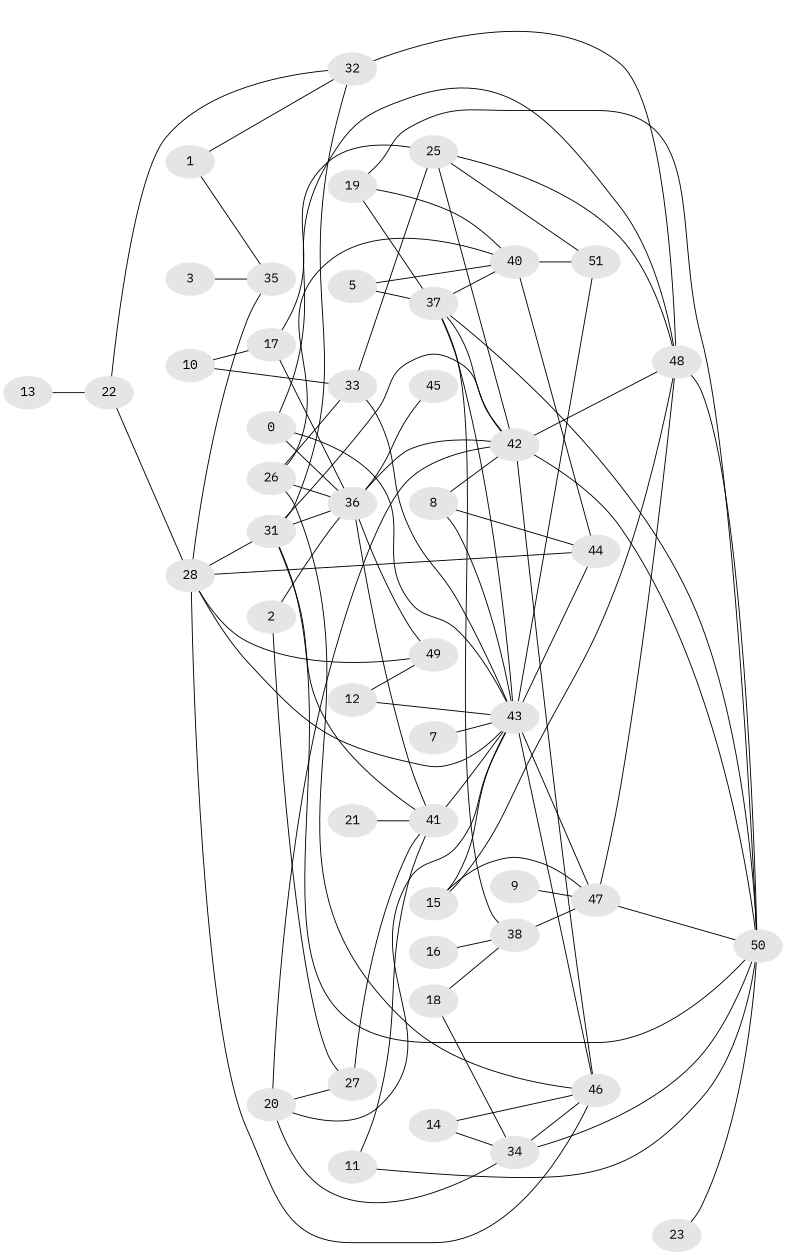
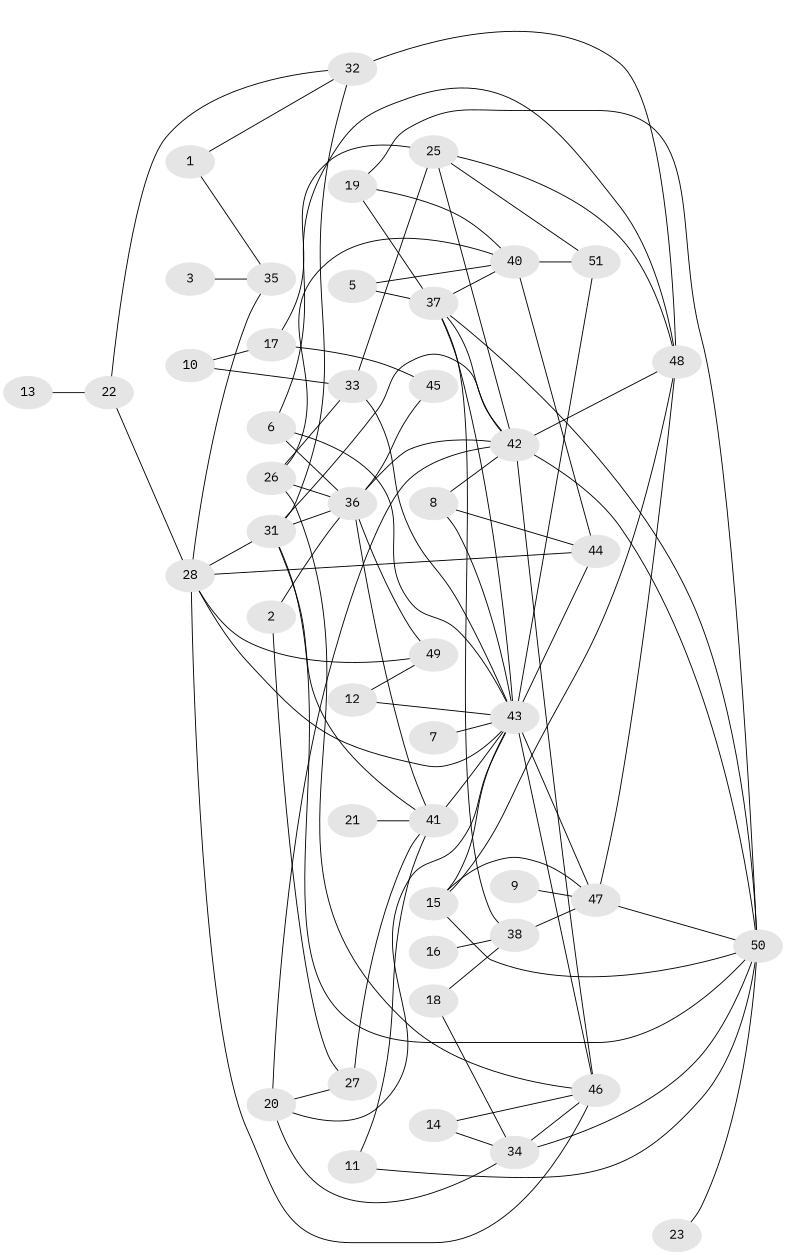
(312, 424) -> (356, 357)
(271, 428) -> (271, 428)
(742, 649) -> (591, 977)
